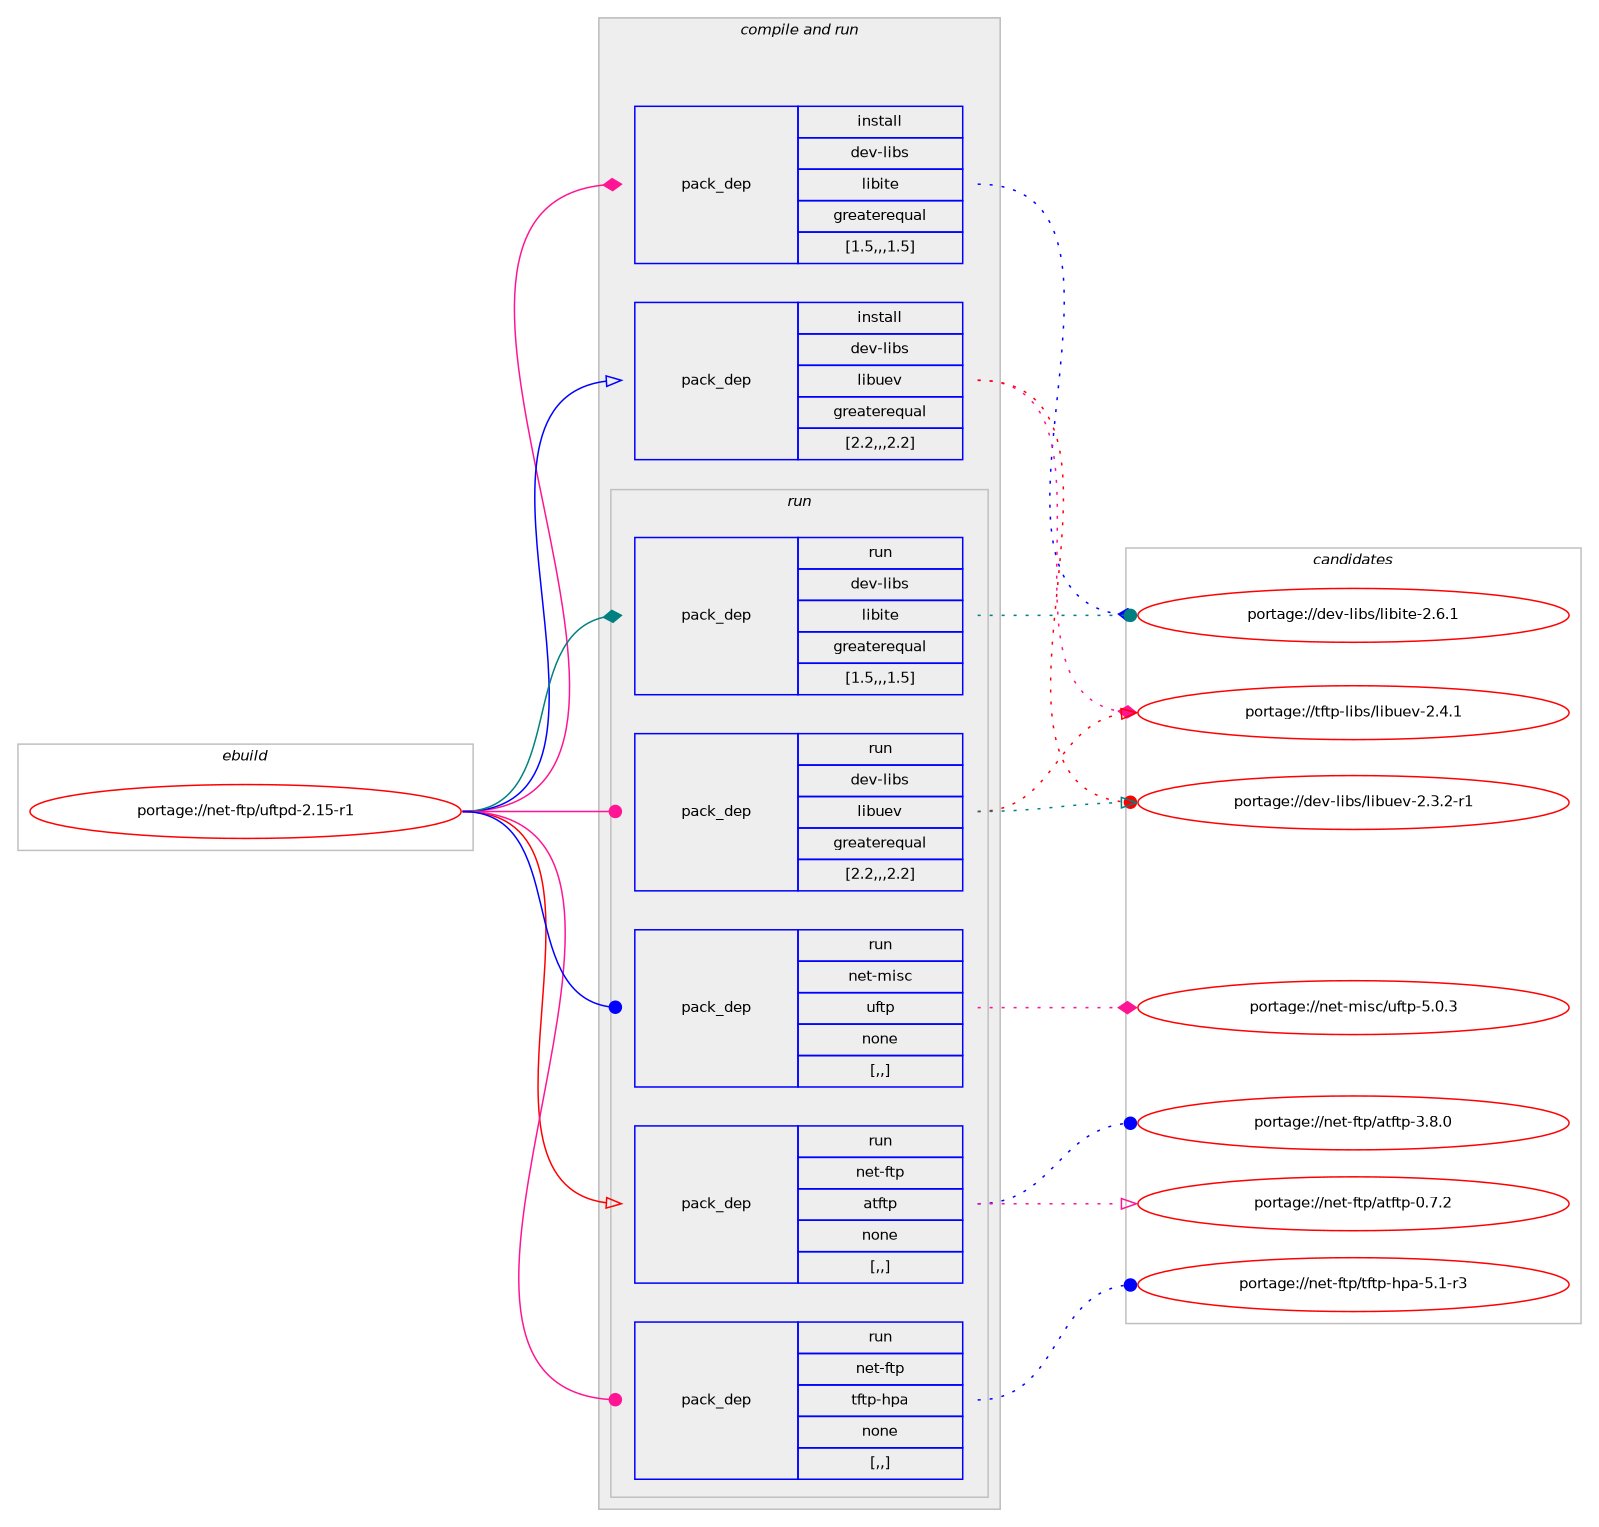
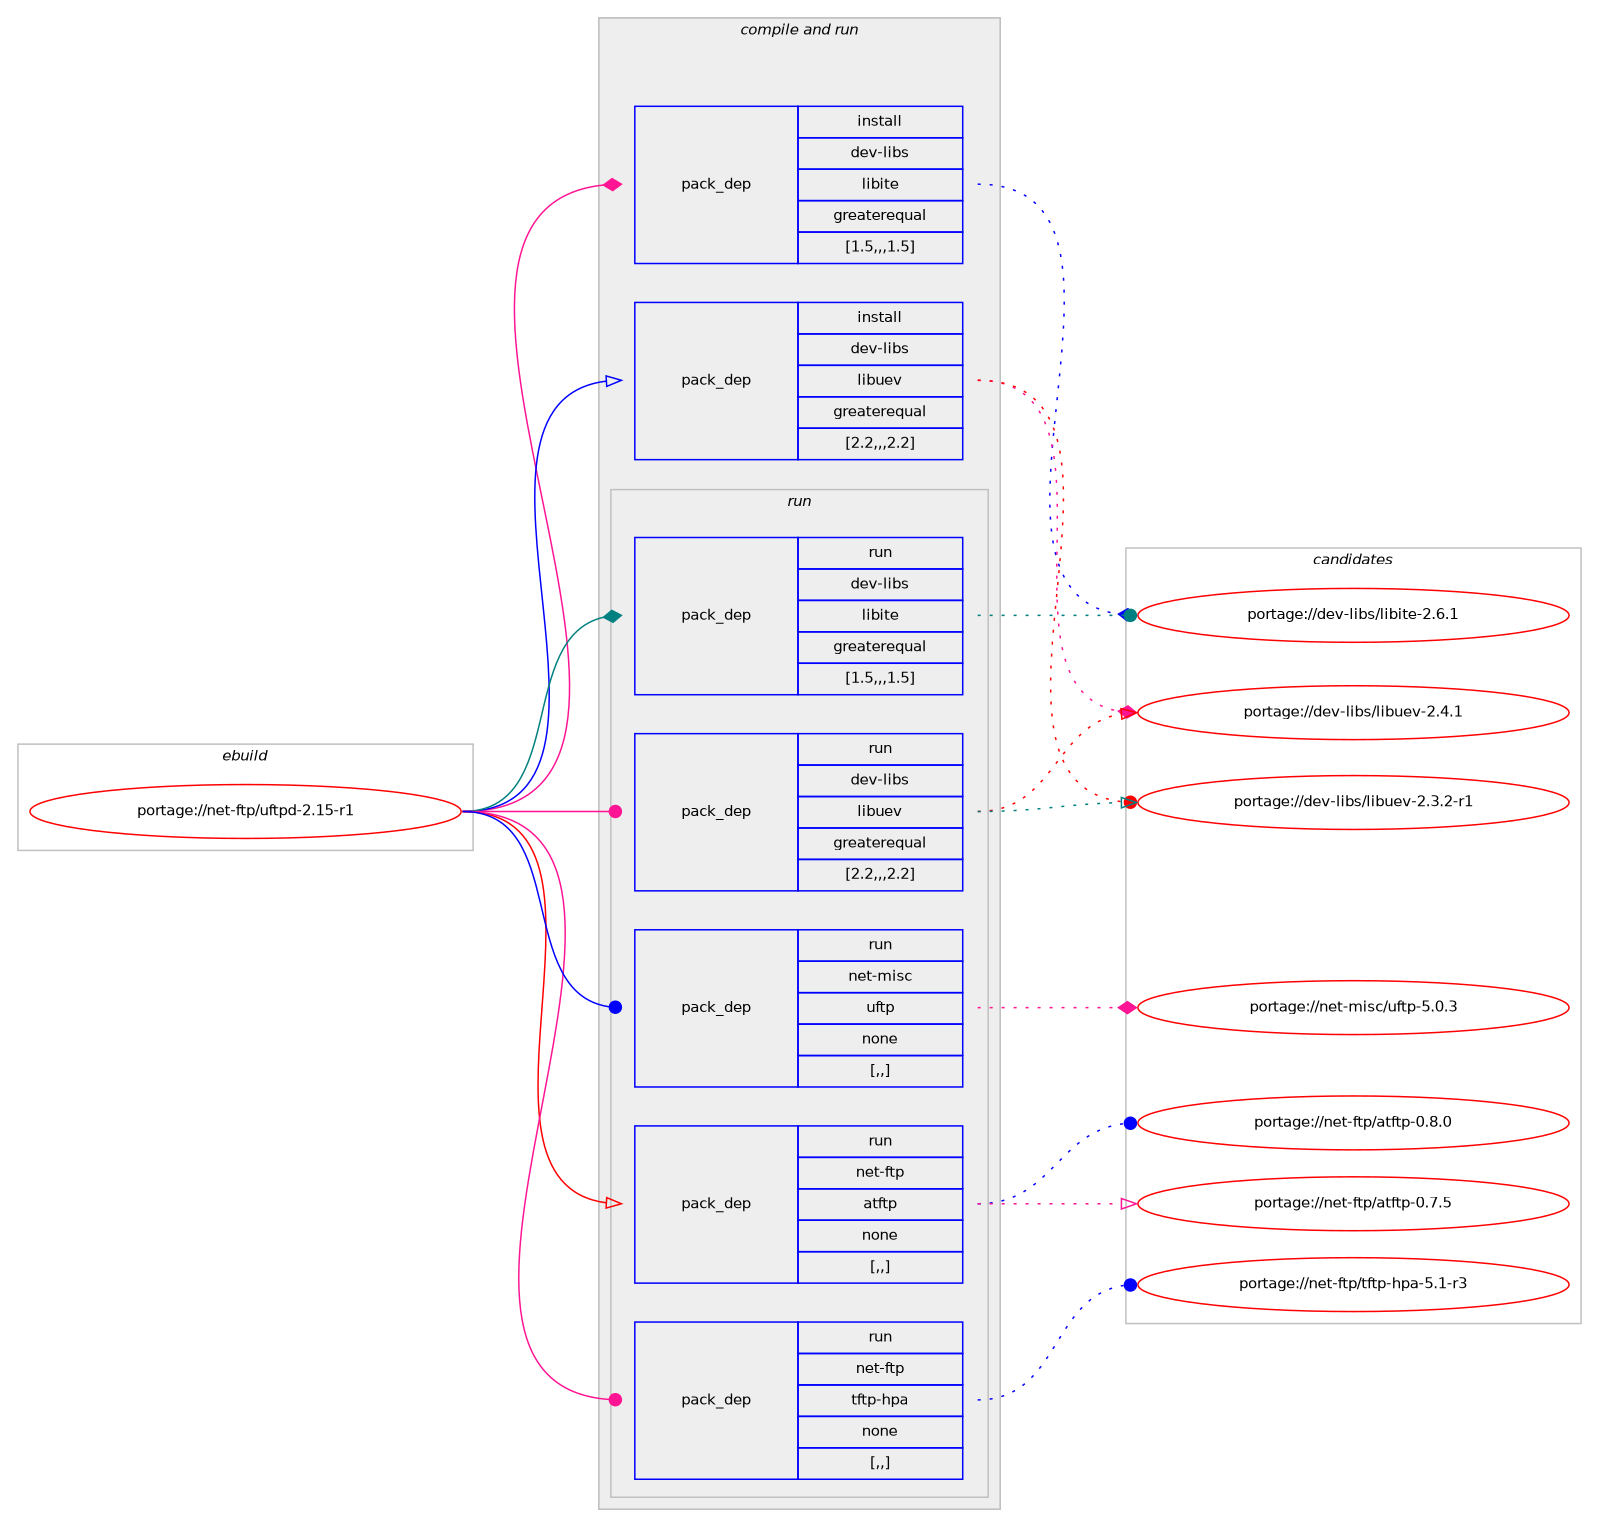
(1353, 713) -> (1353, 713)
(1353, 1123) -> (1353, 1123)
(1353, 1204) -> (1353, 1204)
